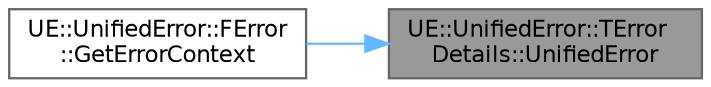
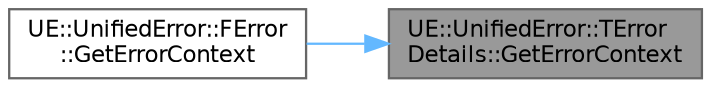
(545, 44) -> (545, 44)
